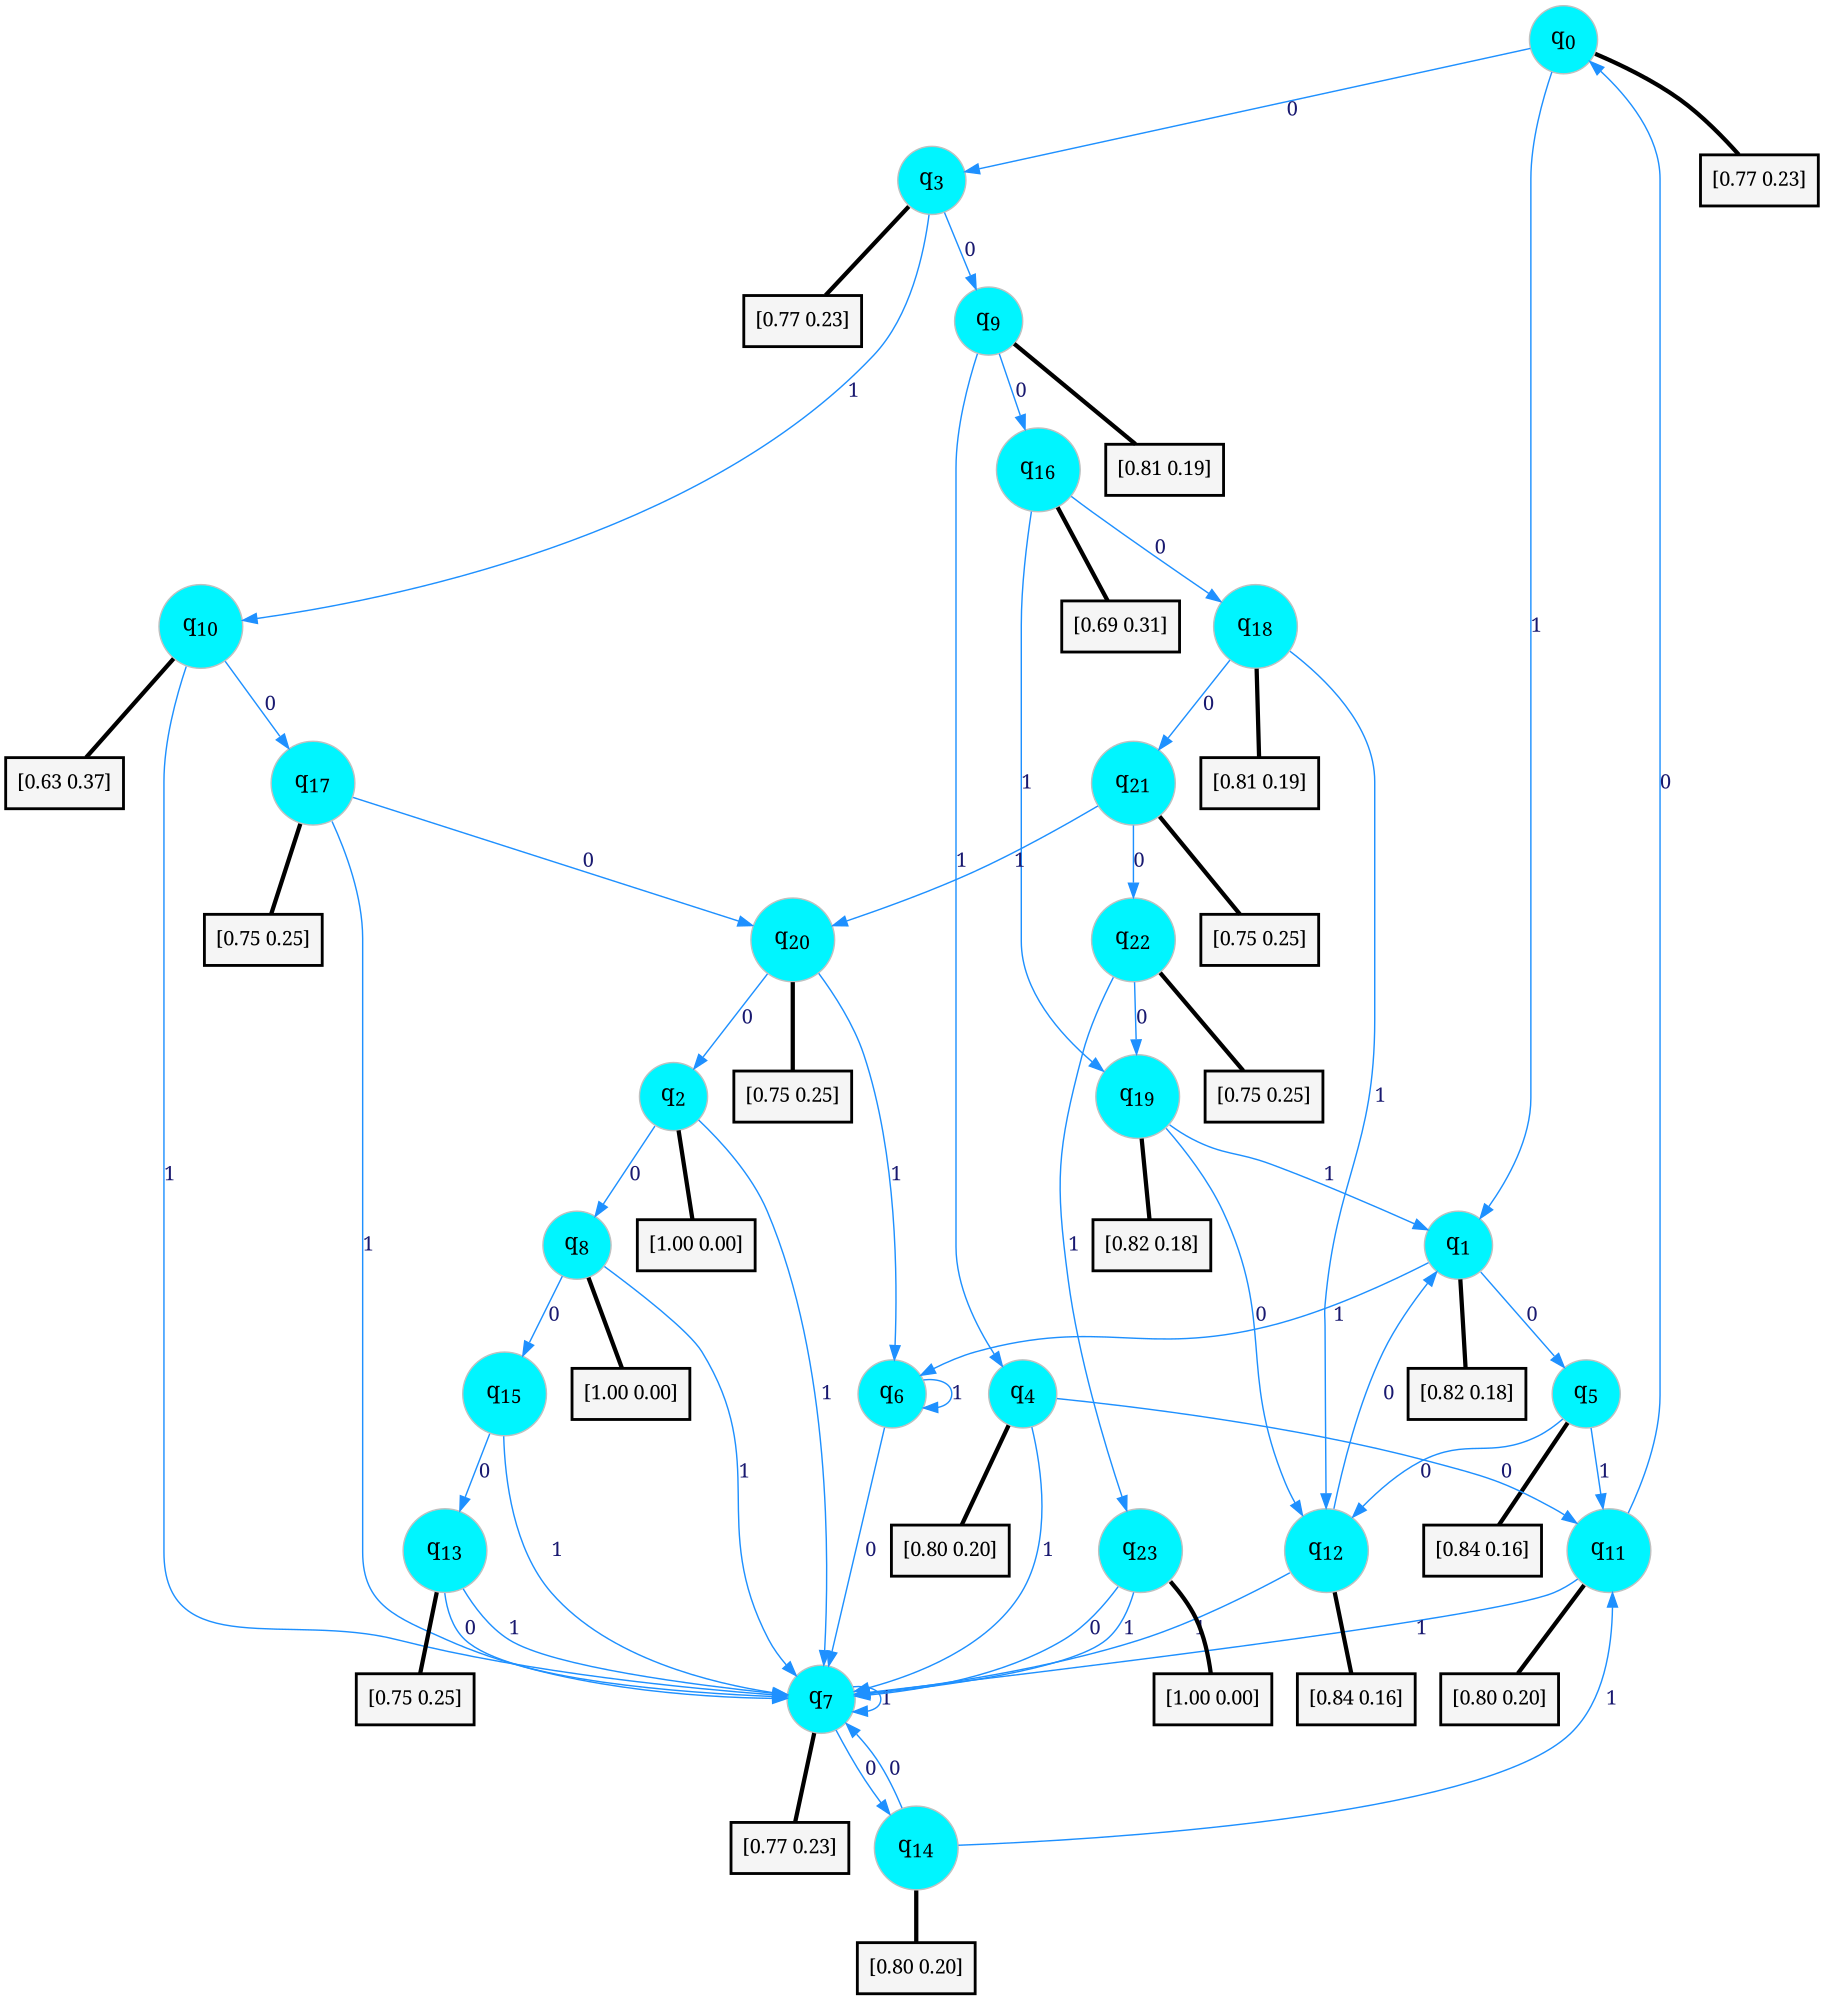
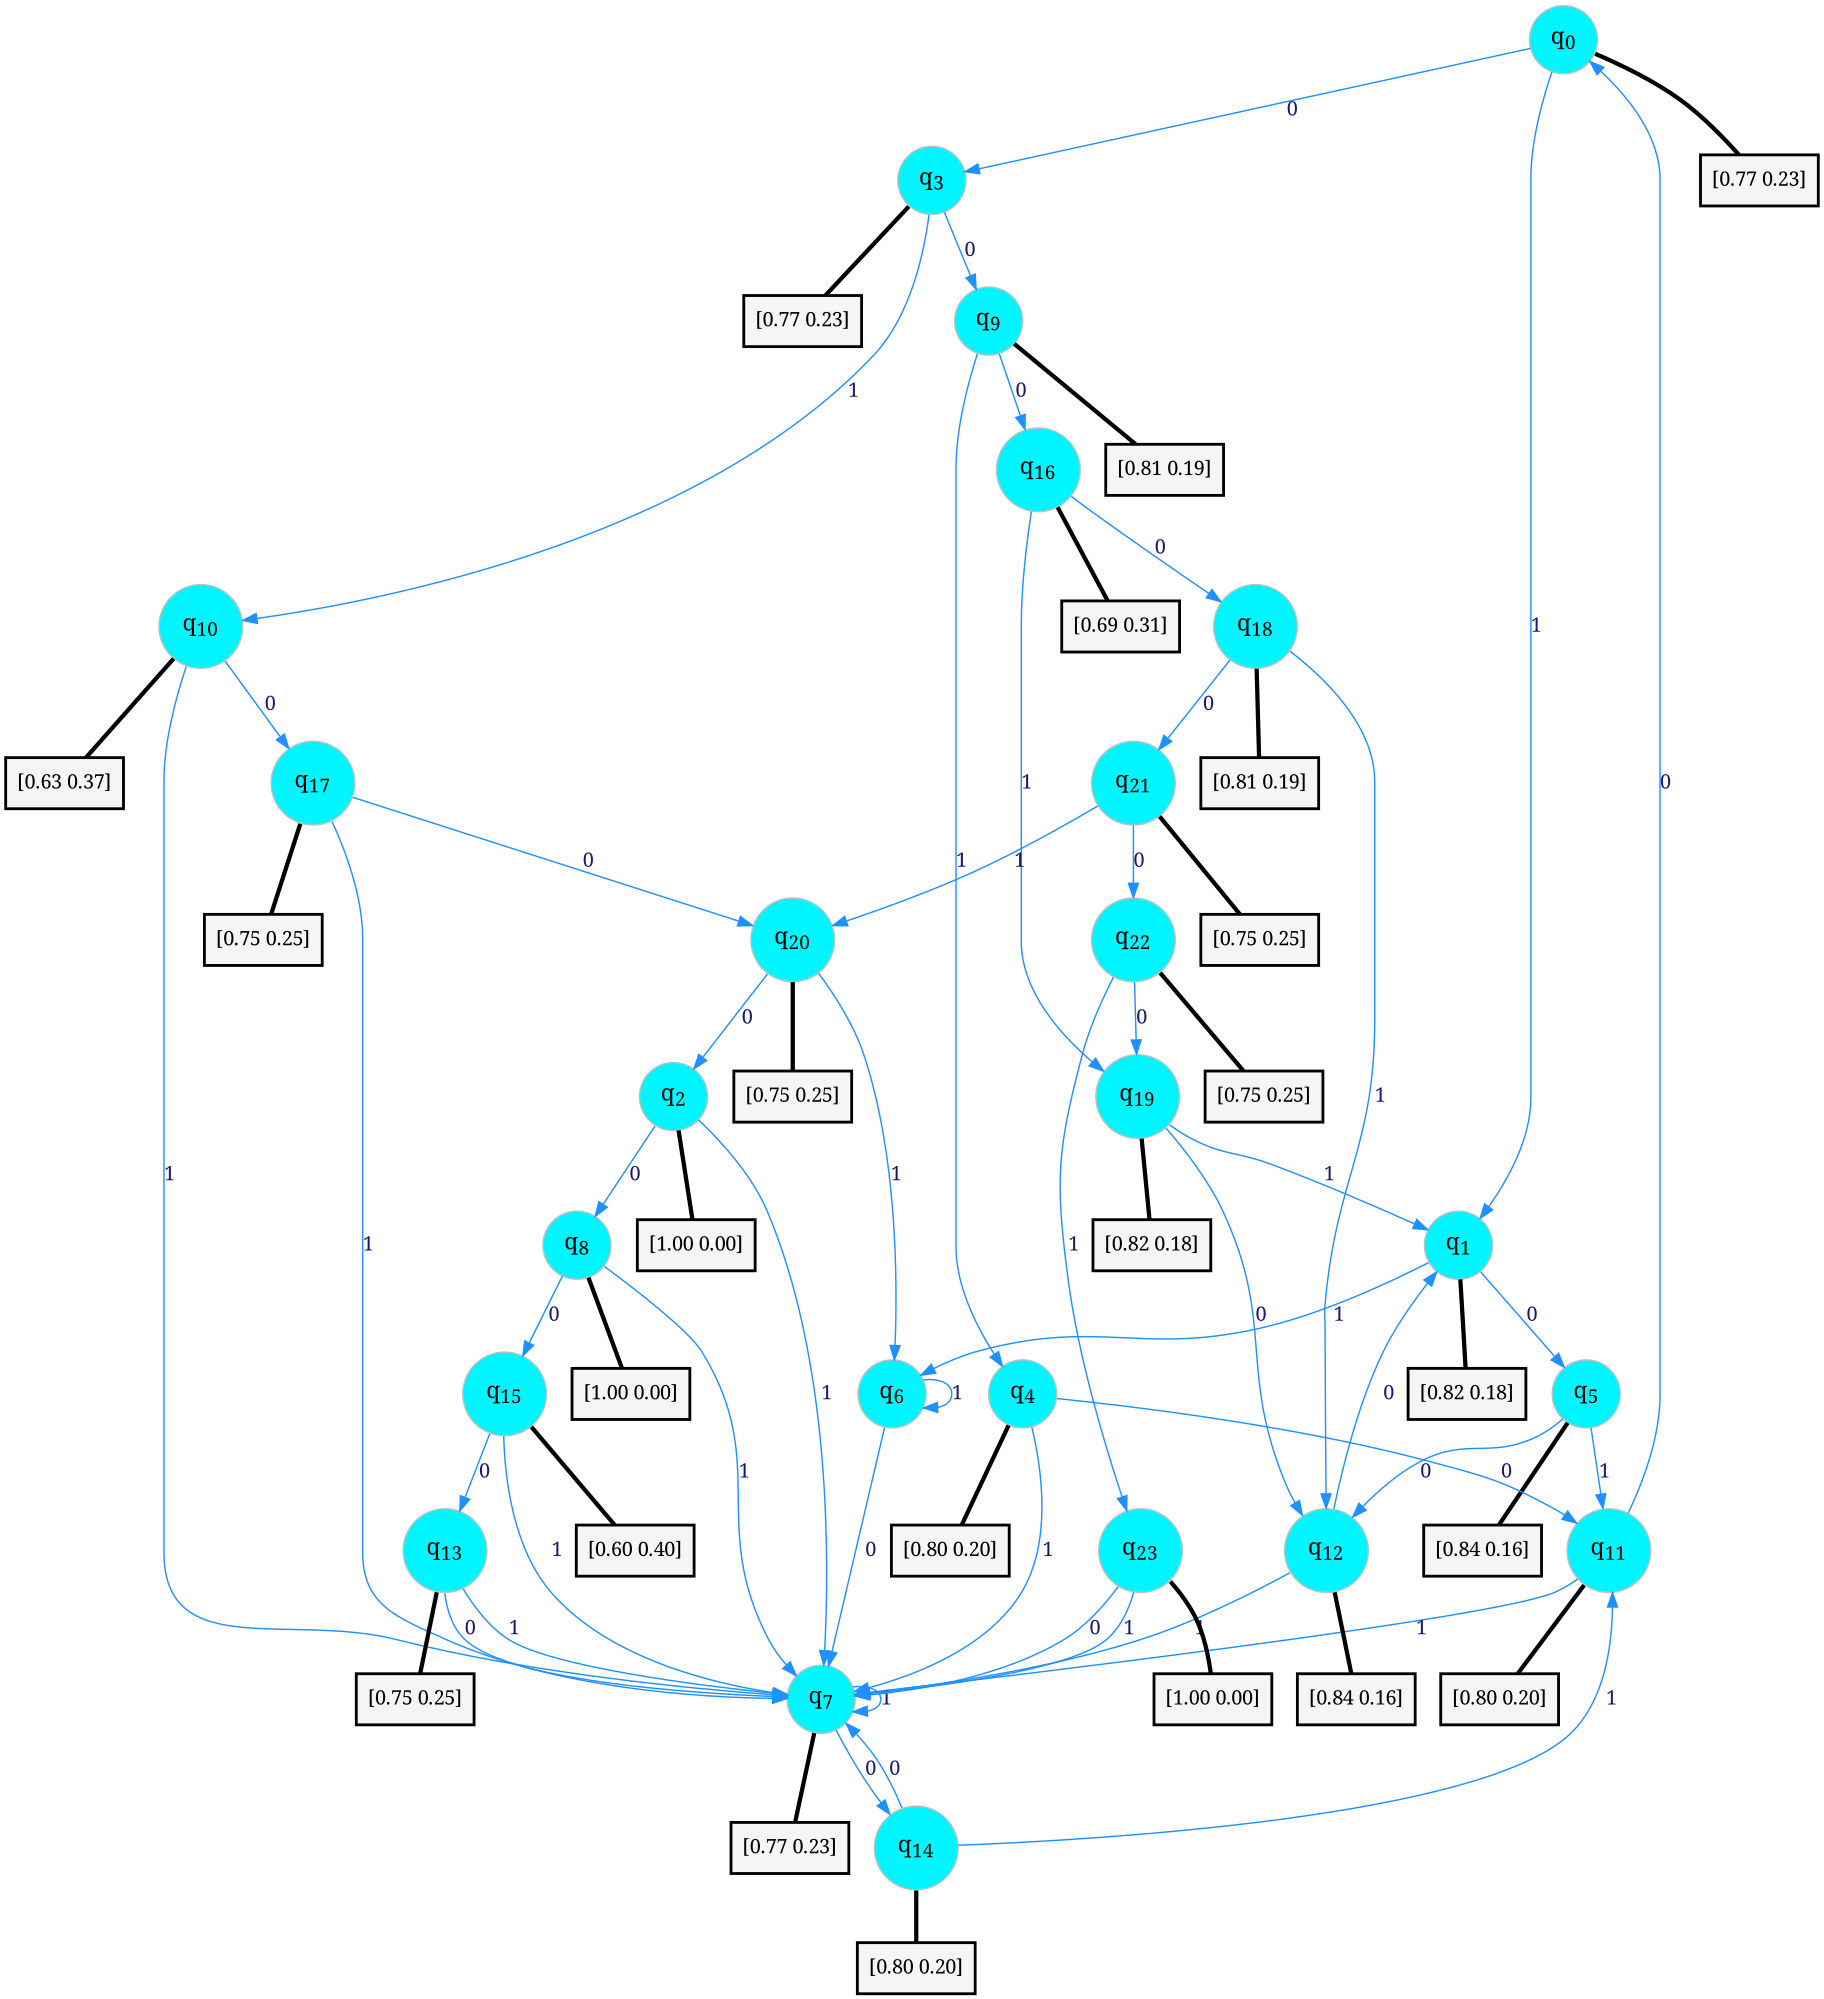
none -> (635, 1551)
